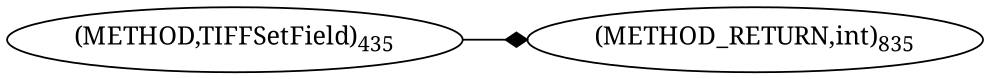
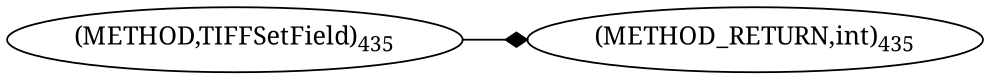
(897, 37) -> (897, 37)
